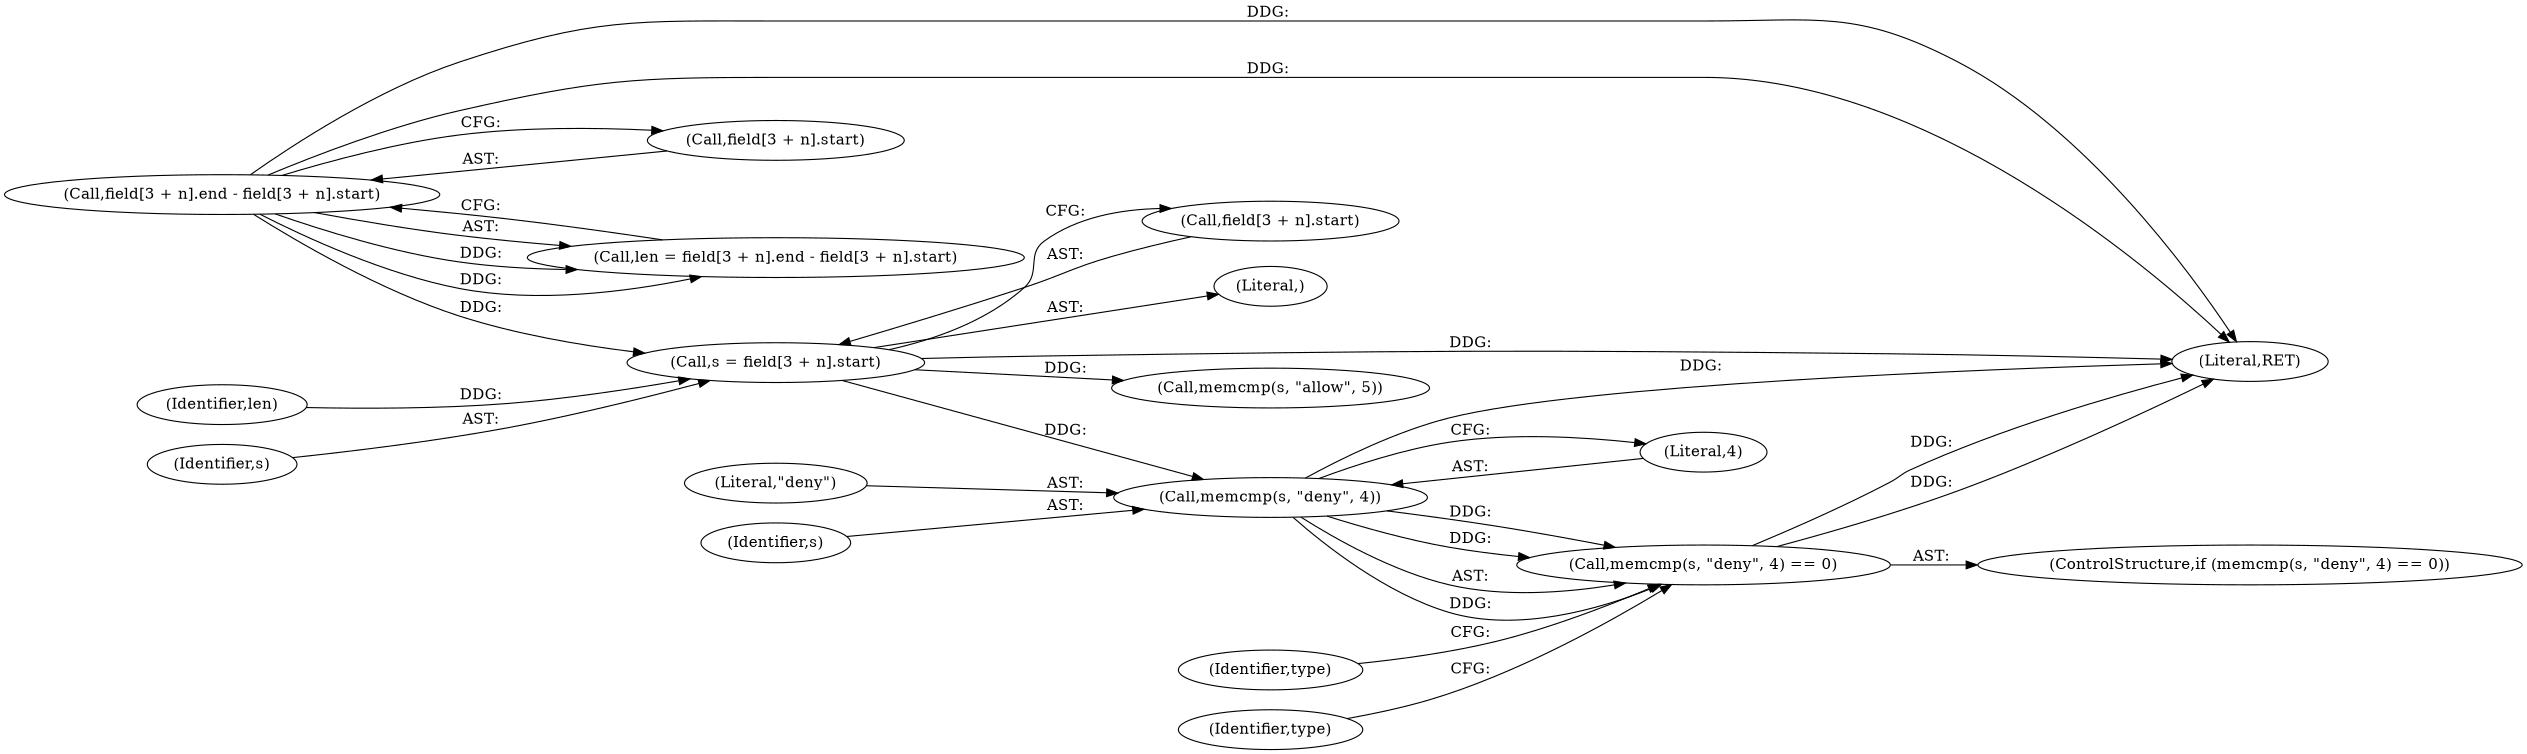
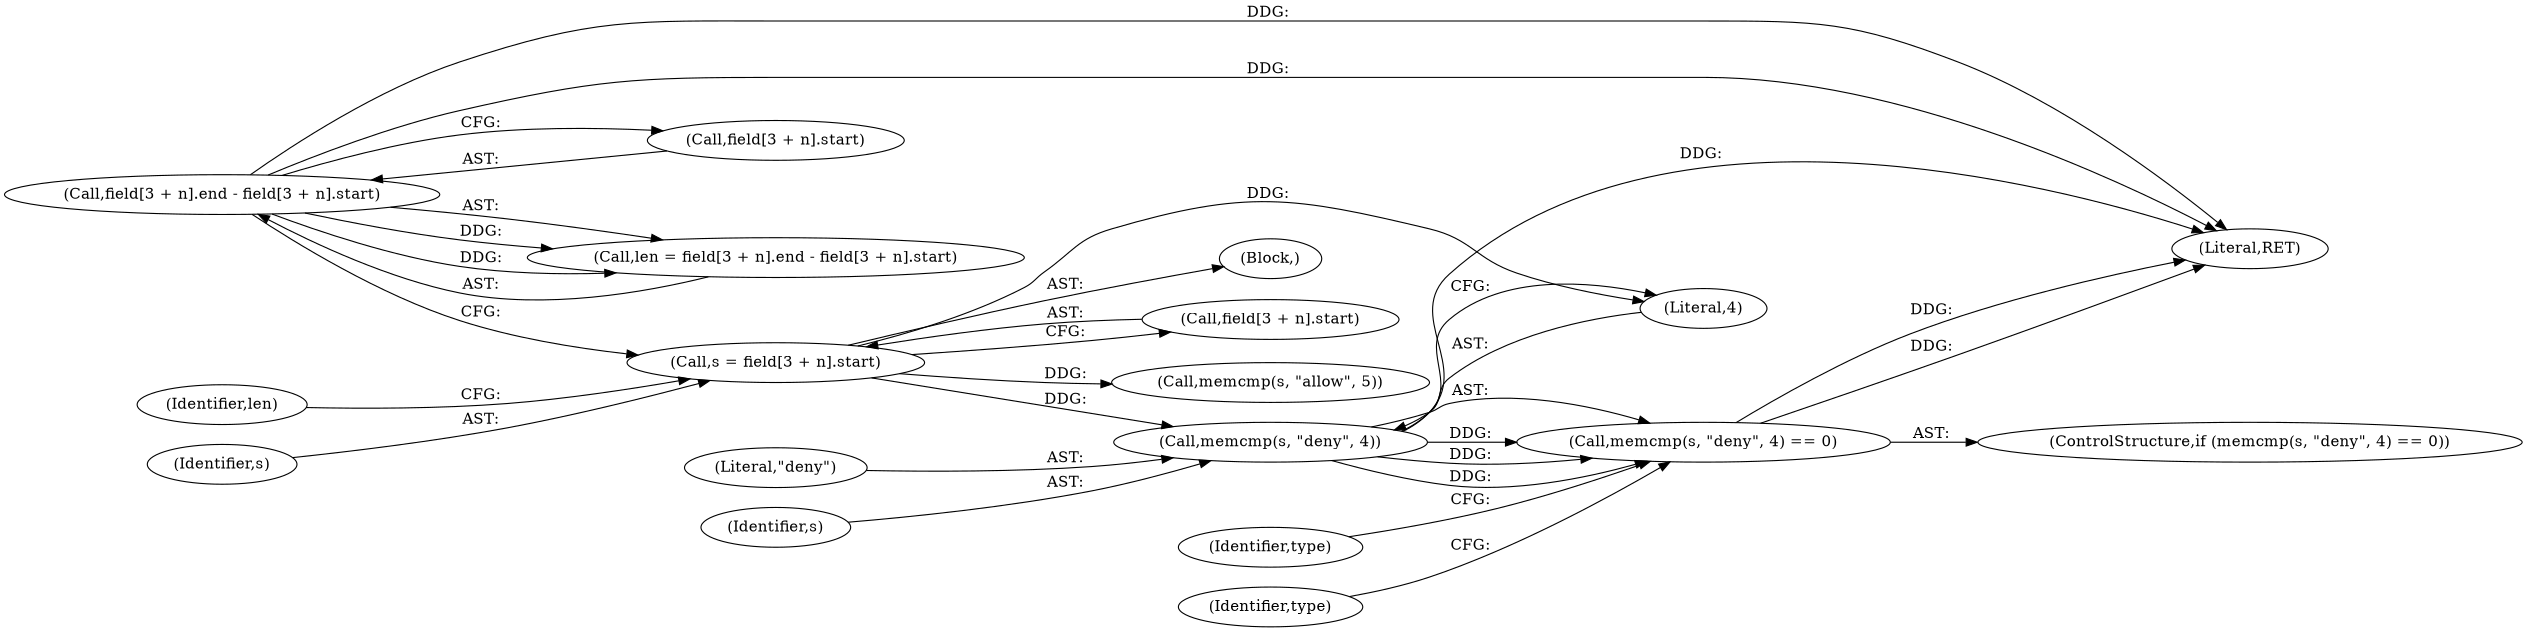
(484, 206) -> (484, 285)
(1271, 286) -> (1271, 259)
(484, 308) -> (484, 312)
(1541, 351) -> (1238, 203)
(484, 395) -> (484, 395)
